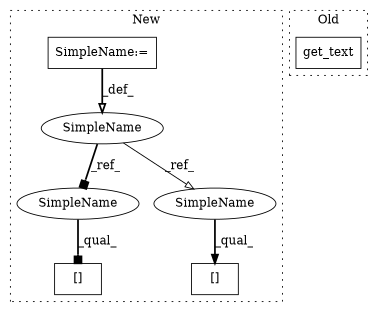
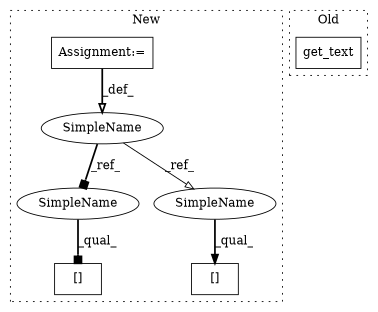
(102, 53) -> (102, 53)
